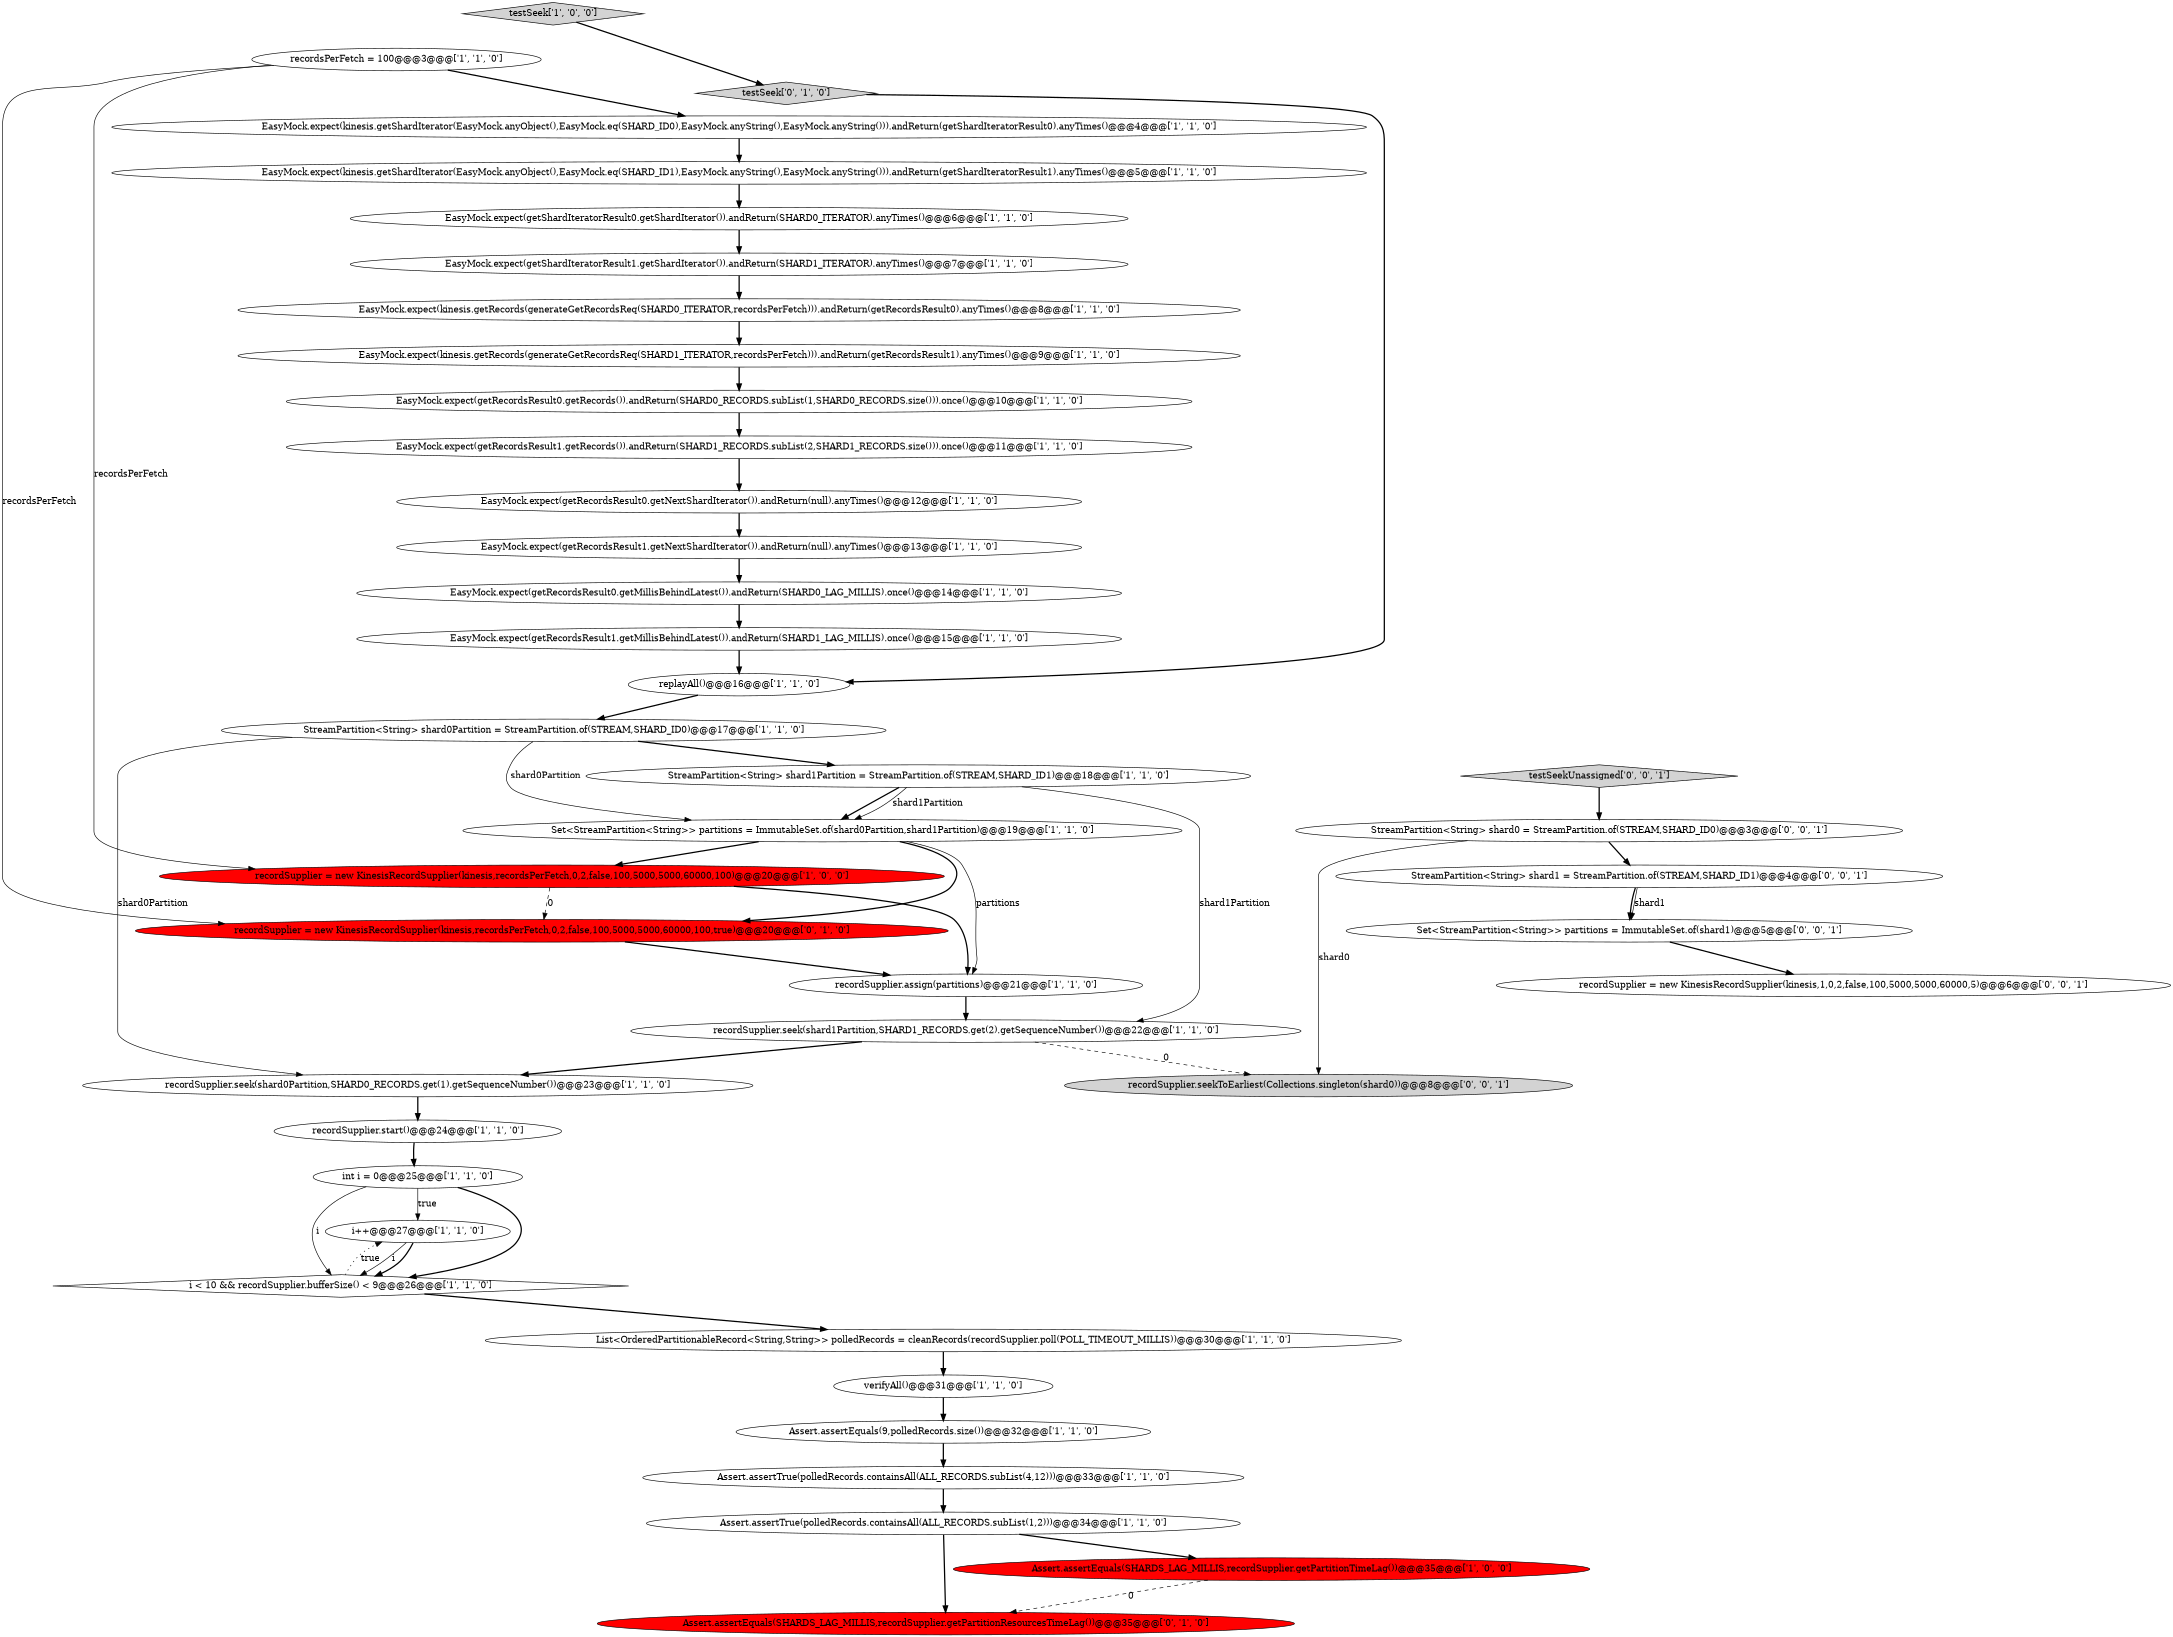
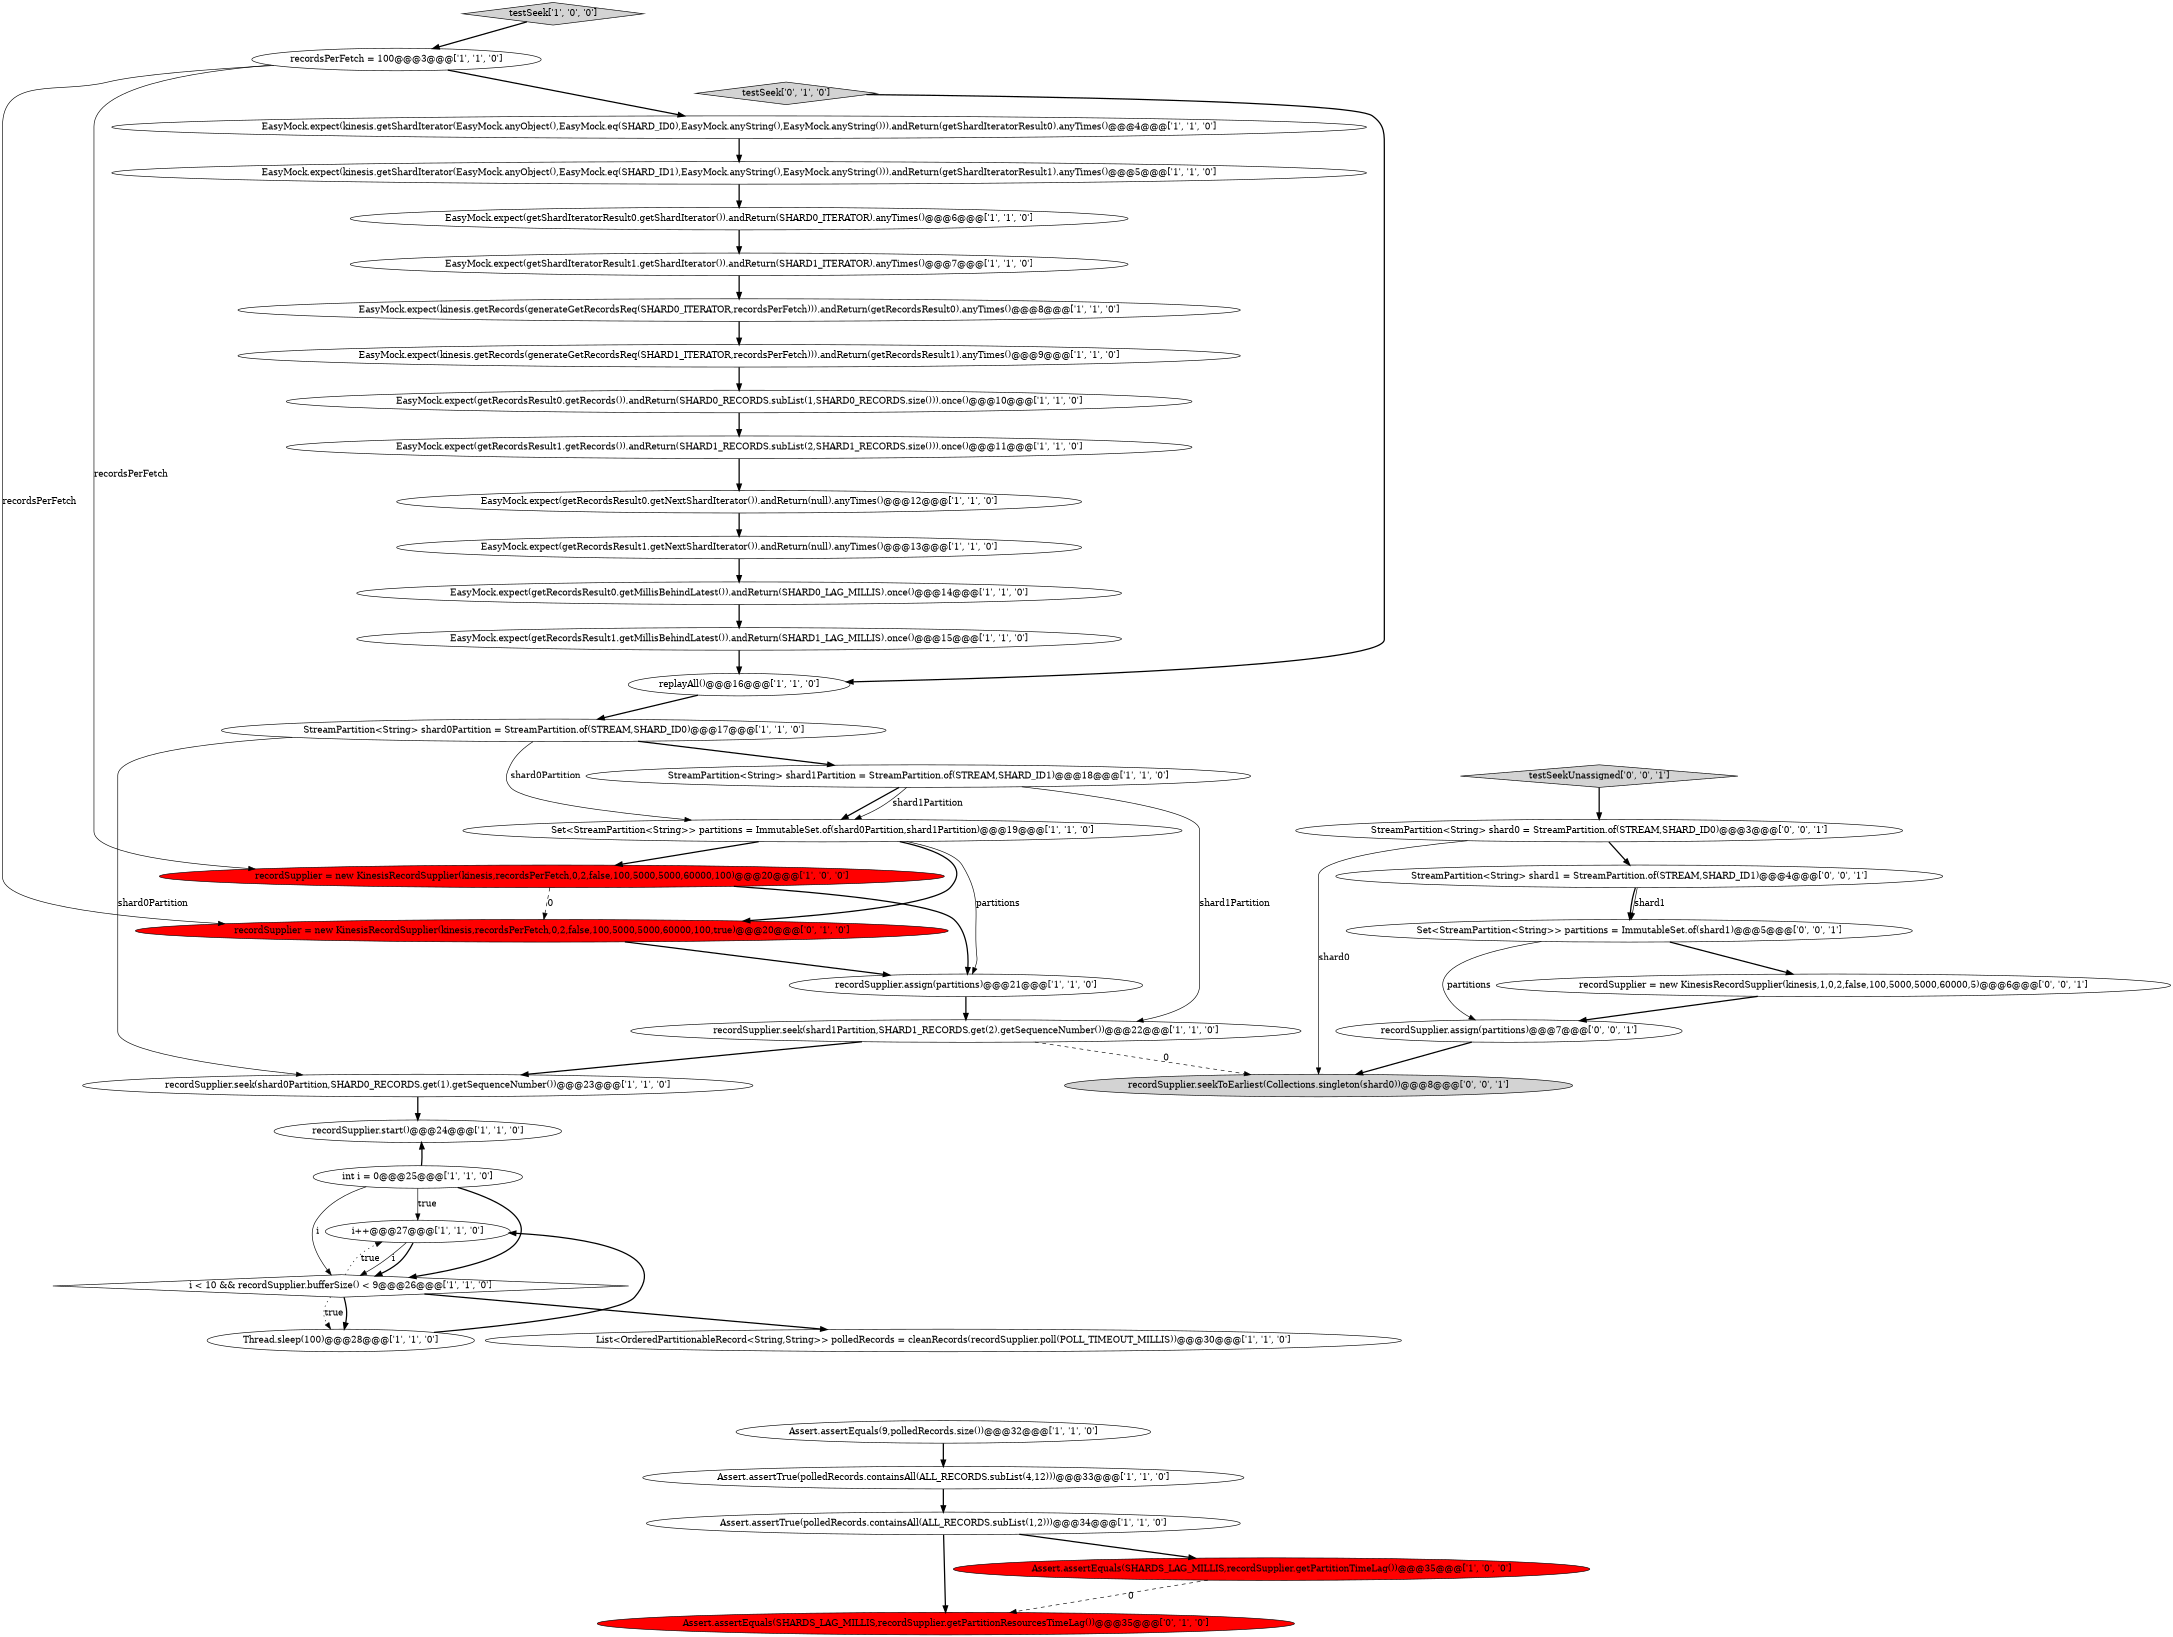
(667, 53) -> (483, 34)
none -> (1509, 1031)
(414, 1151) -> (422, 1157)
none -> (341, 1340)
(943, 1386) -> none
